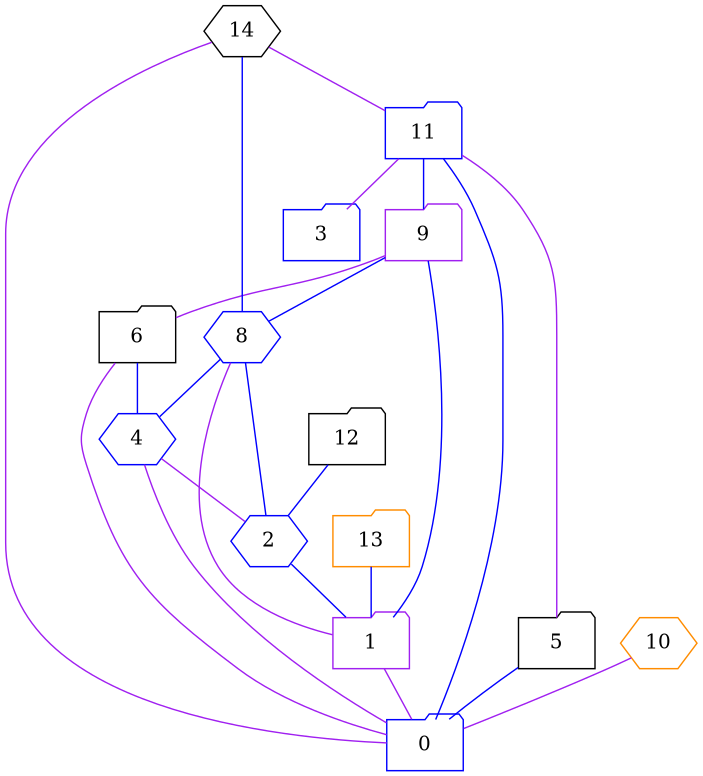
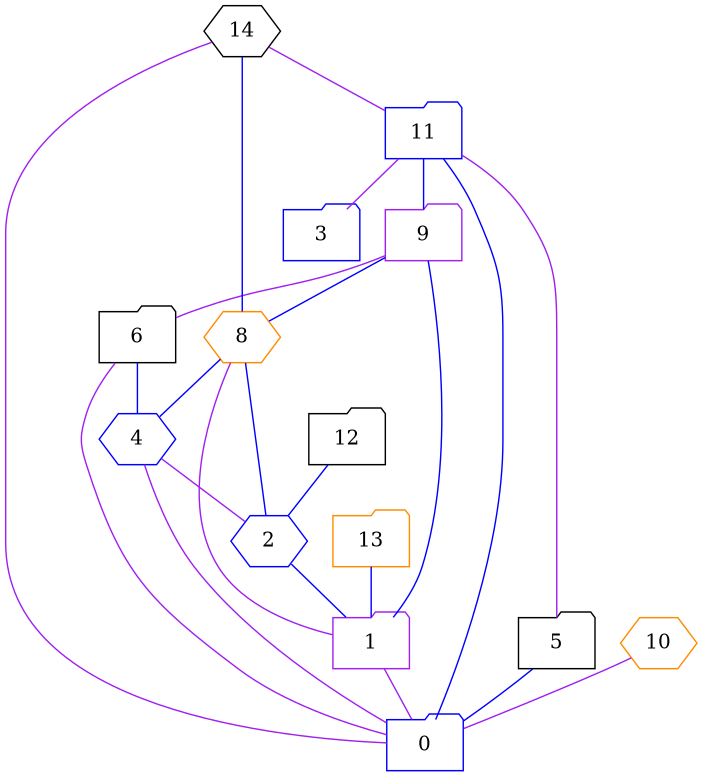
(242, 337) -> (242, 337)
(483, 693) -> (499, 696)
